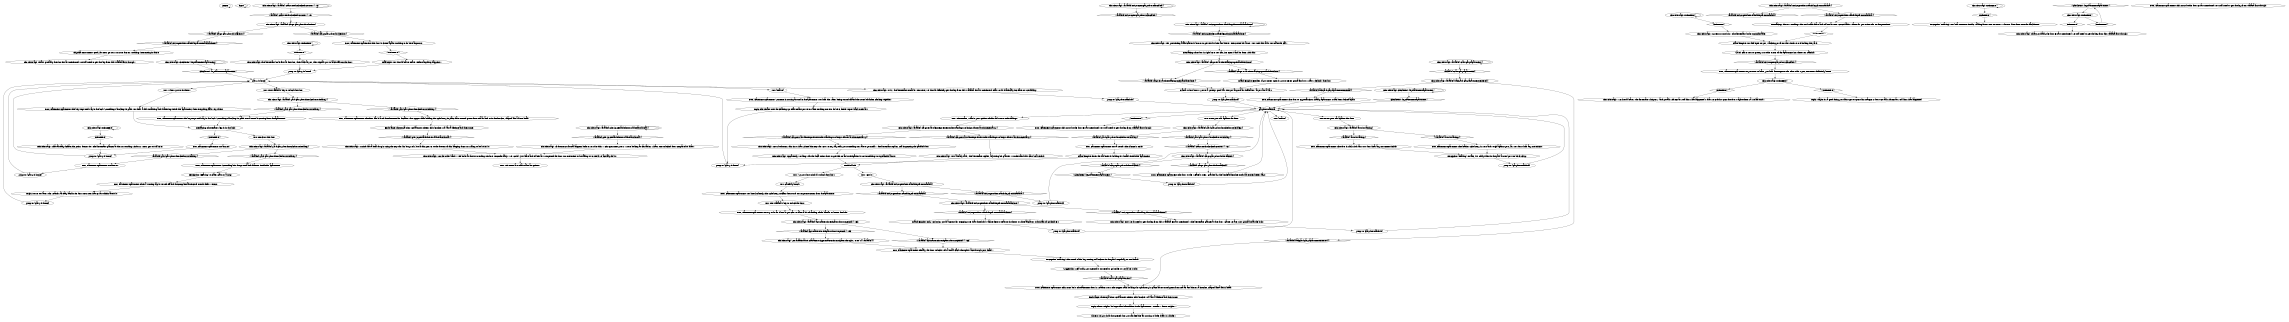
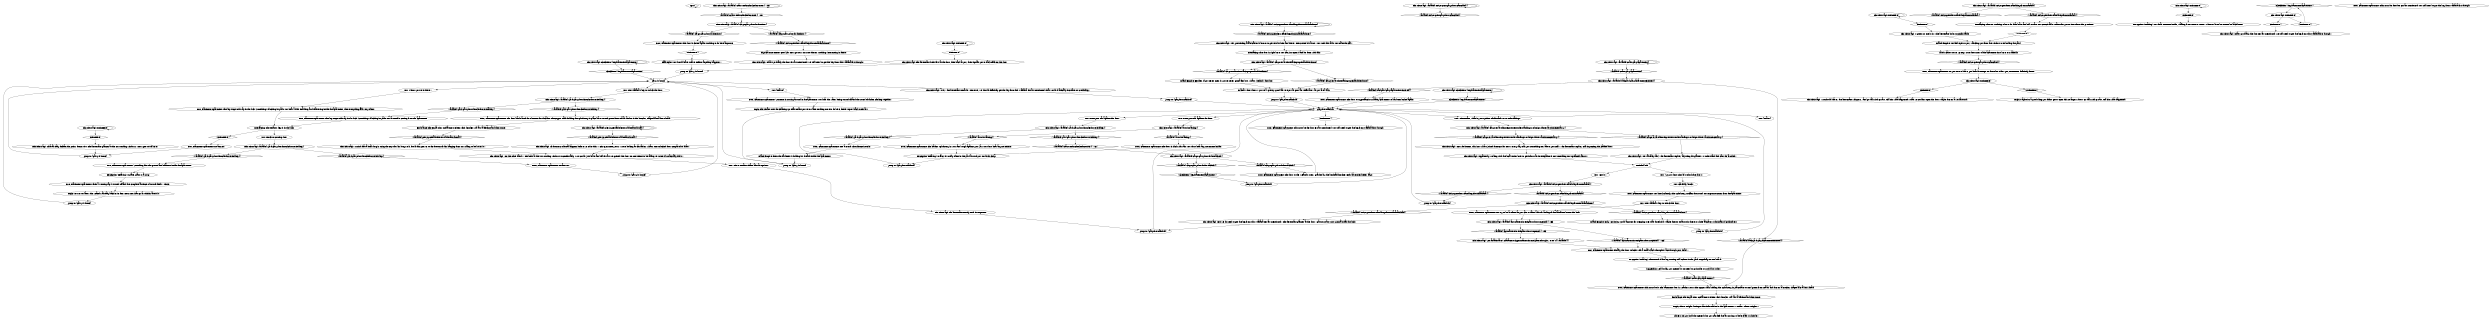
(225, 6) -> none
(264, 137) -> (274, 137)
none -> (960, 213)
